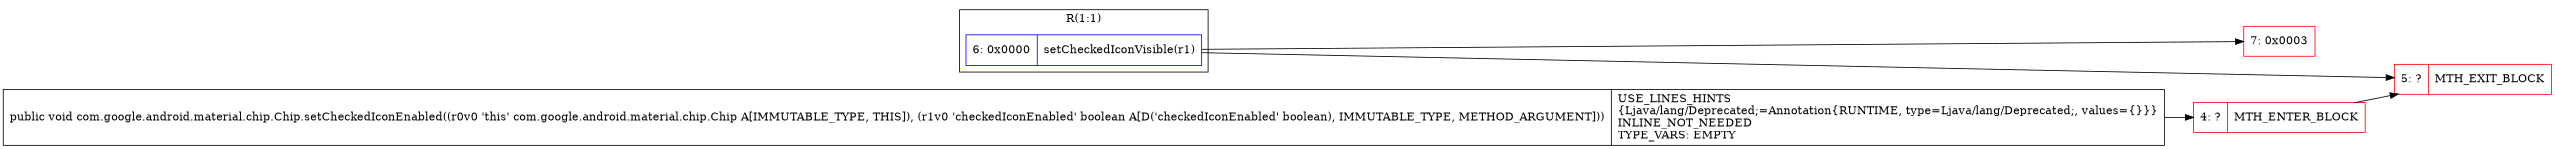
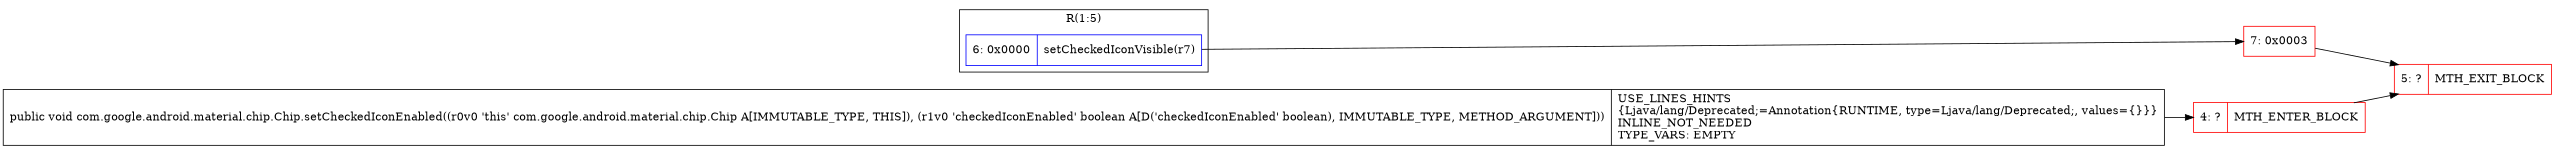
(1084, 19) -> (1084, 19)
(1119, 50) -> (1119, 50)
(1794, 65) -> (2353, 56)
